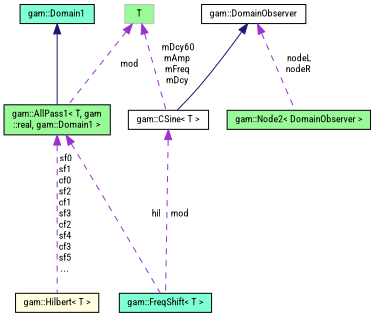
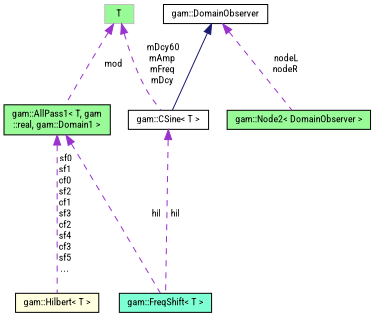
(57, 14) -> none
(179, 214) -> (174, 214)
